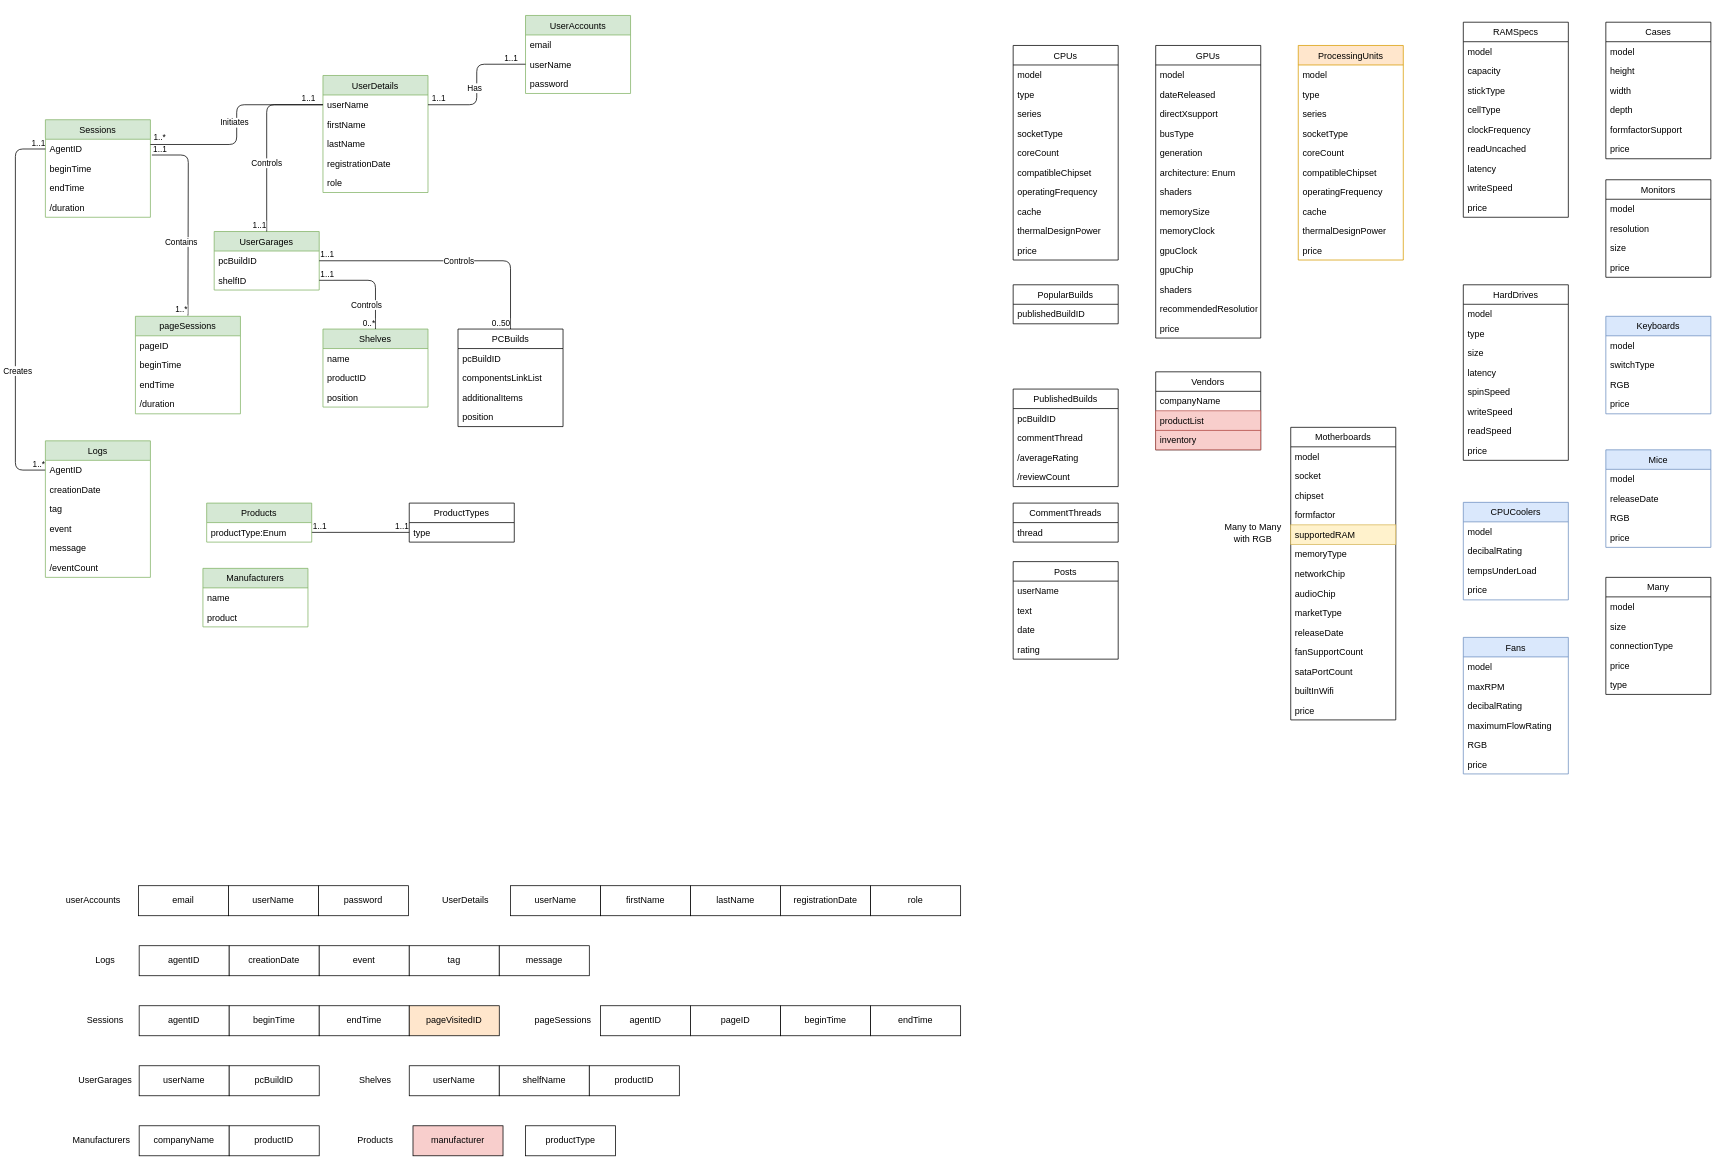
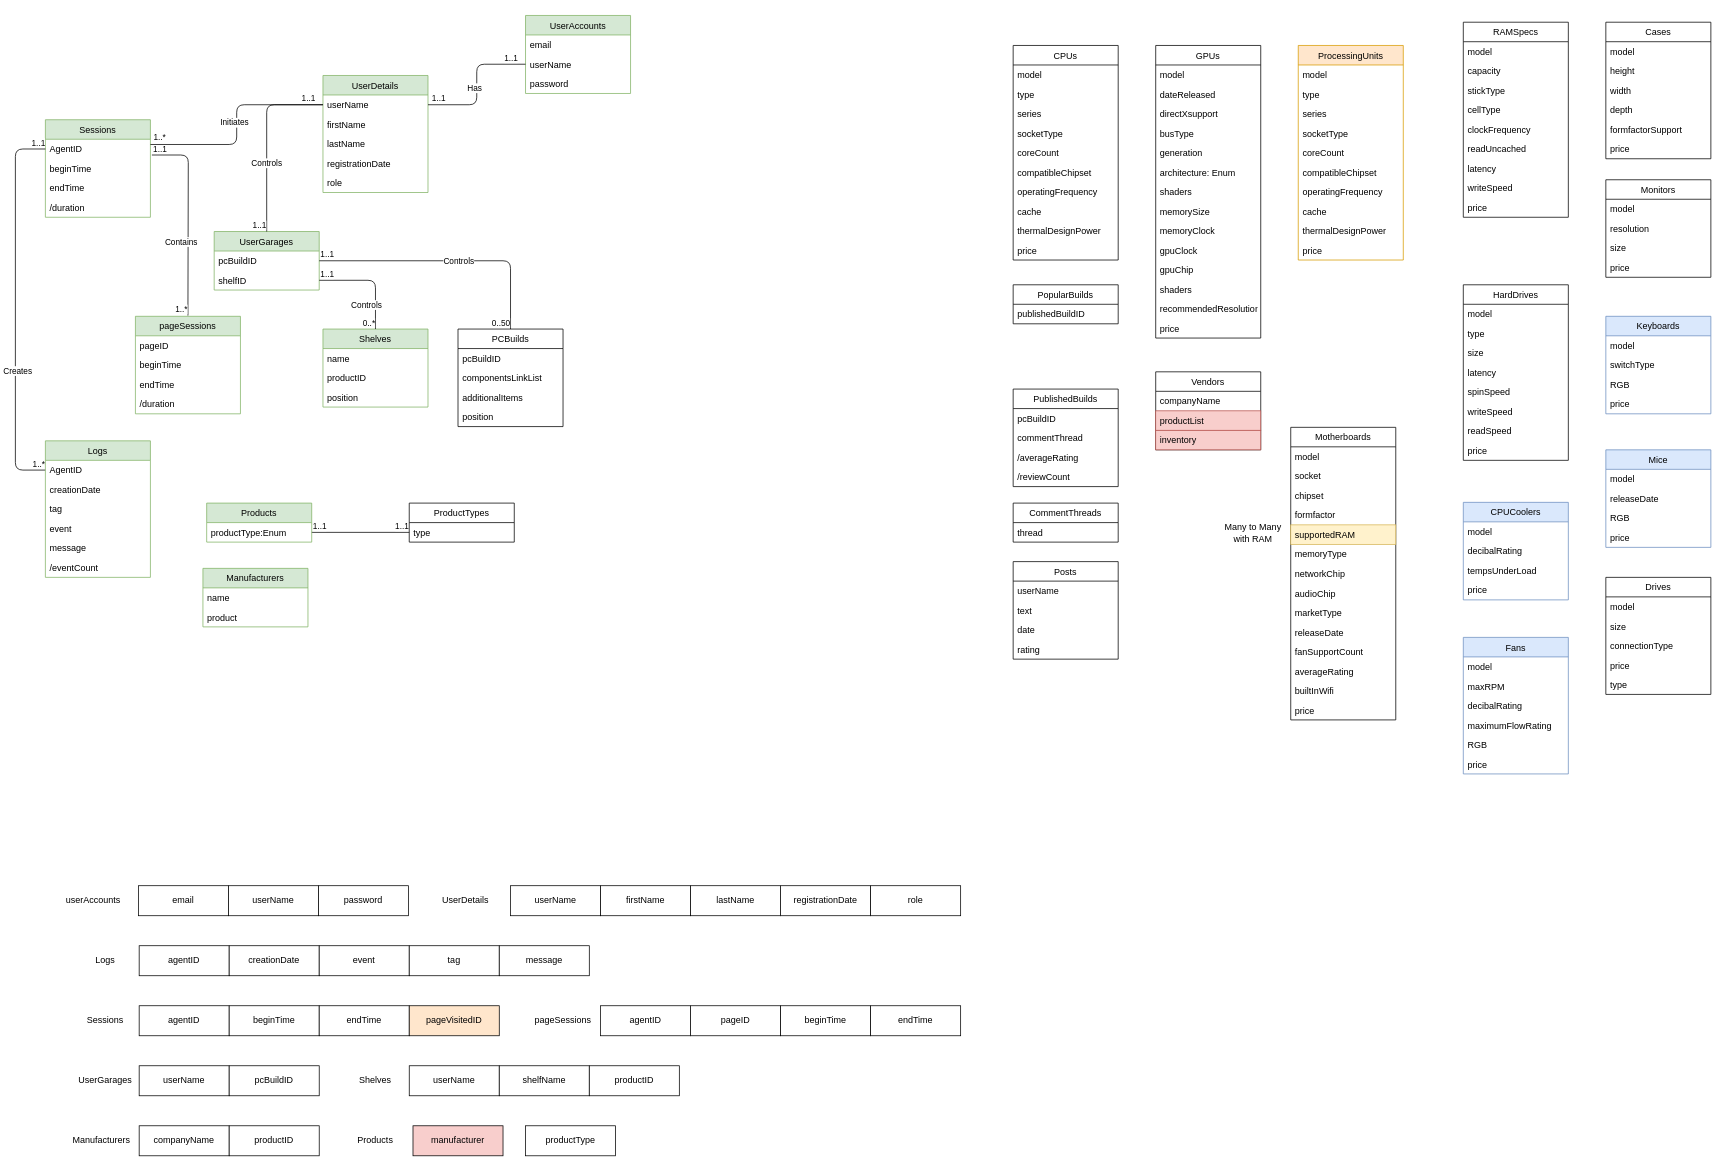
(1253, 533) -> (1253, 533)
(1658, 587) -> (1658, 587)
(1327, 671) -> (1326, 671)
